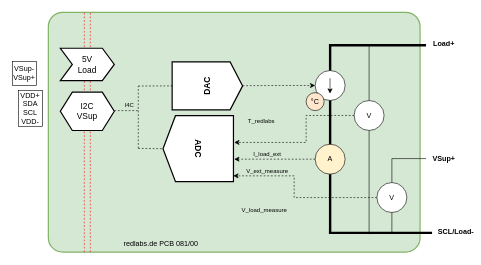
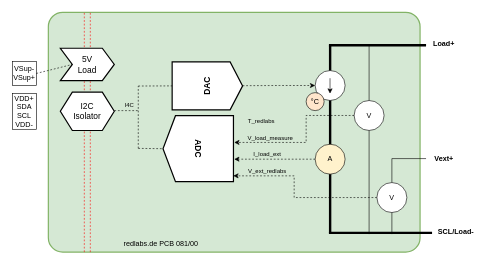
none -> (53, 69)
(30, 108) -> (24, 111)
(87, 111) -> (87, 111)
(444, 159) -> (444, 159)
(268, 171) -> (268, 171)
(264, 210) -> (270, 138)
